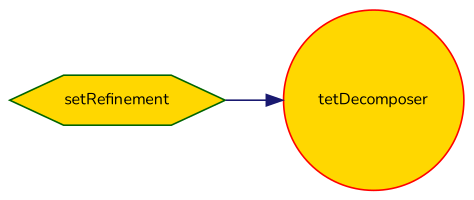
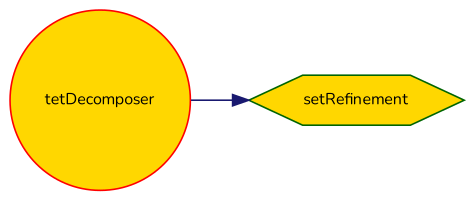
(246, 100) -> (212, 100)
